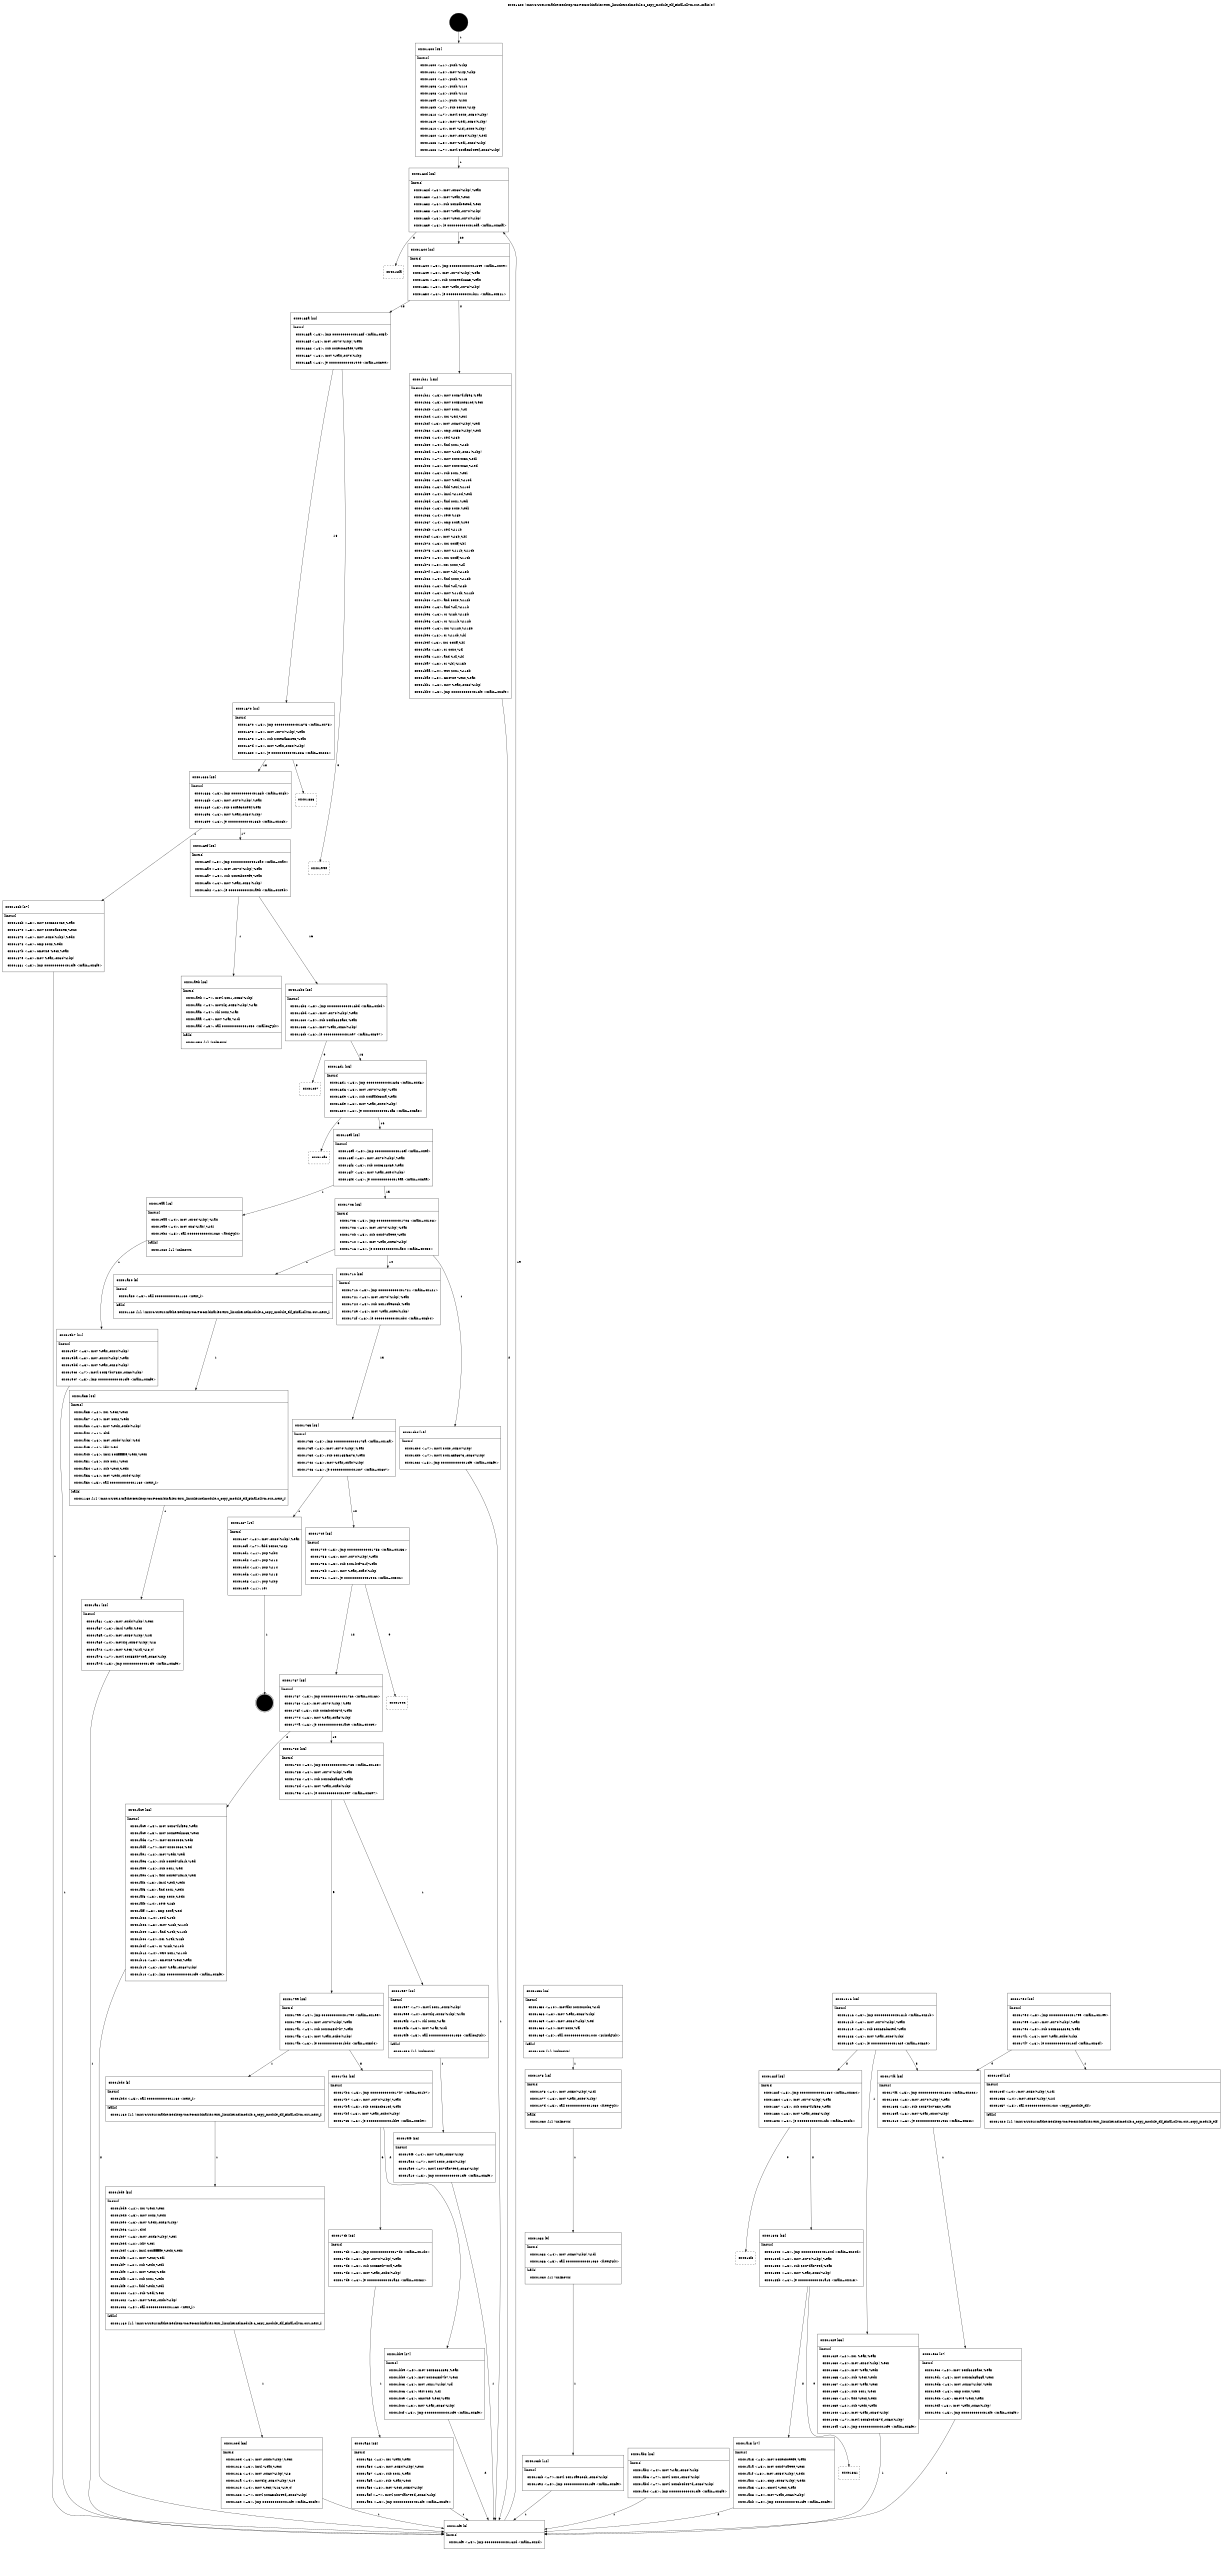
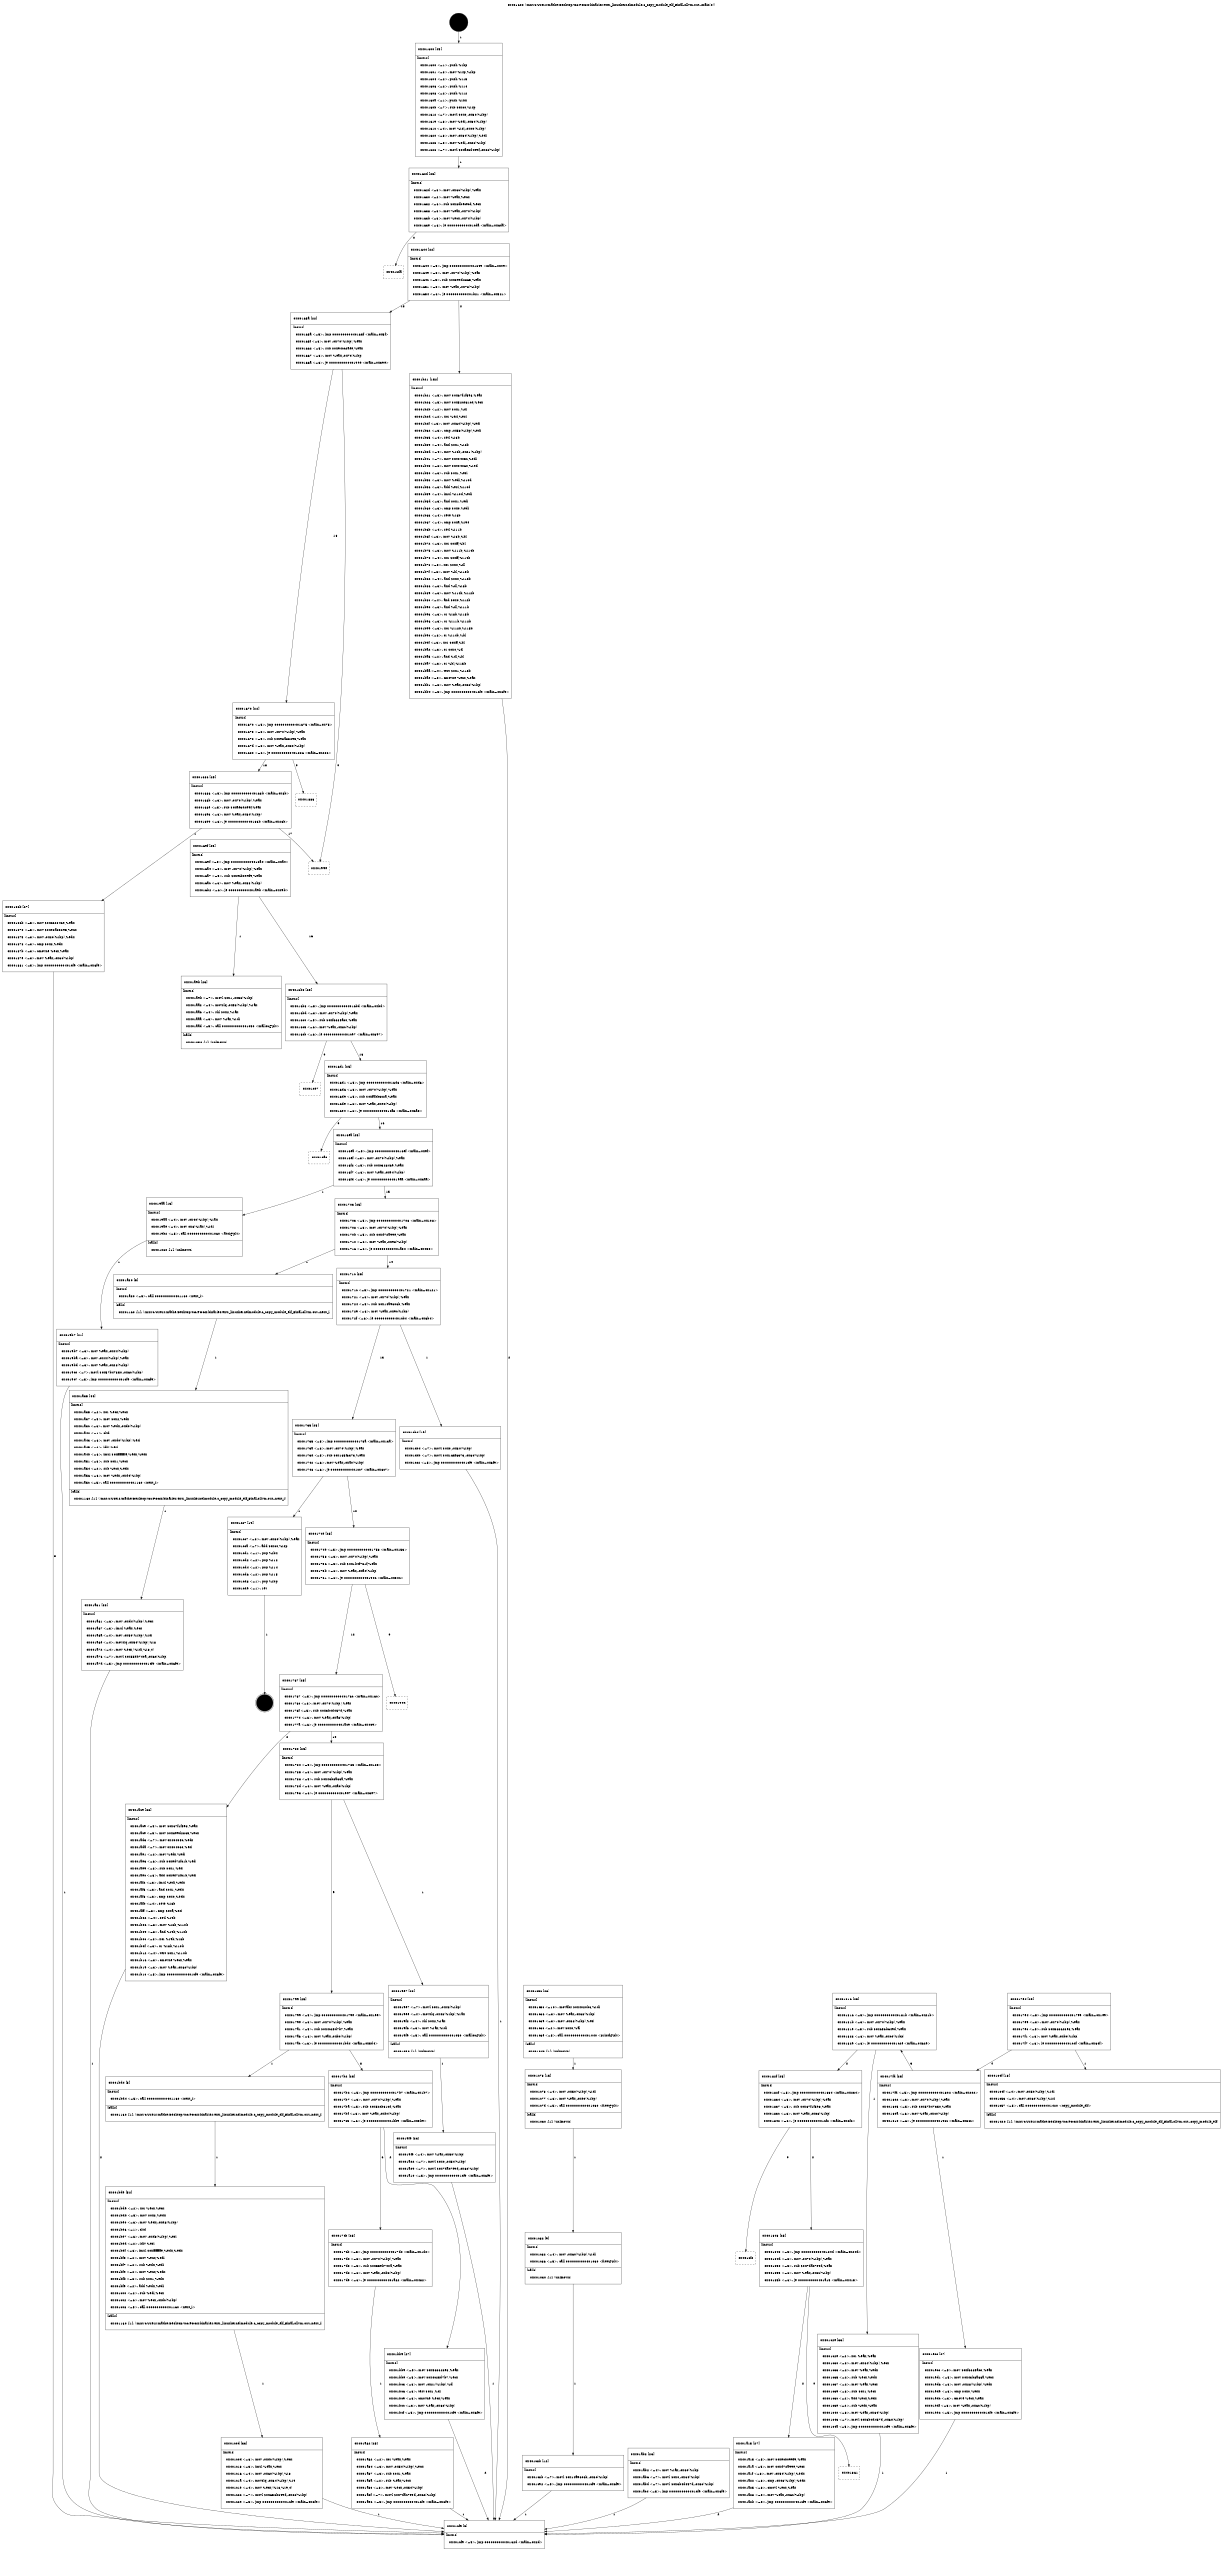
(459, 237) -> none
(240, 833) -> (296, 843)
(460, 1337) -> (420, 1375)
(516, 1377) -> none
(55, 1556) -> (55, 1556)
(912, 2059) -> (907, 2061)
